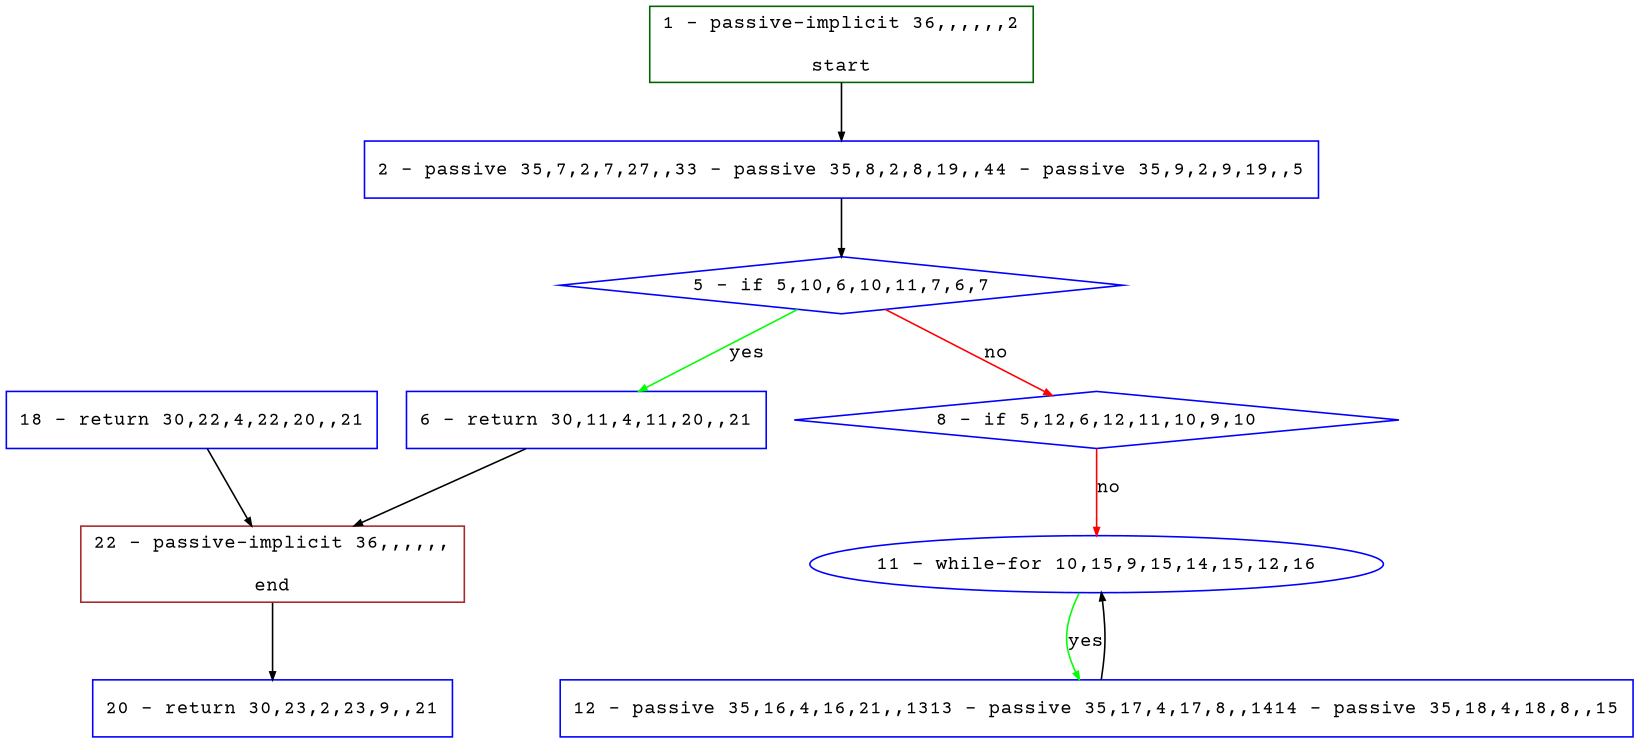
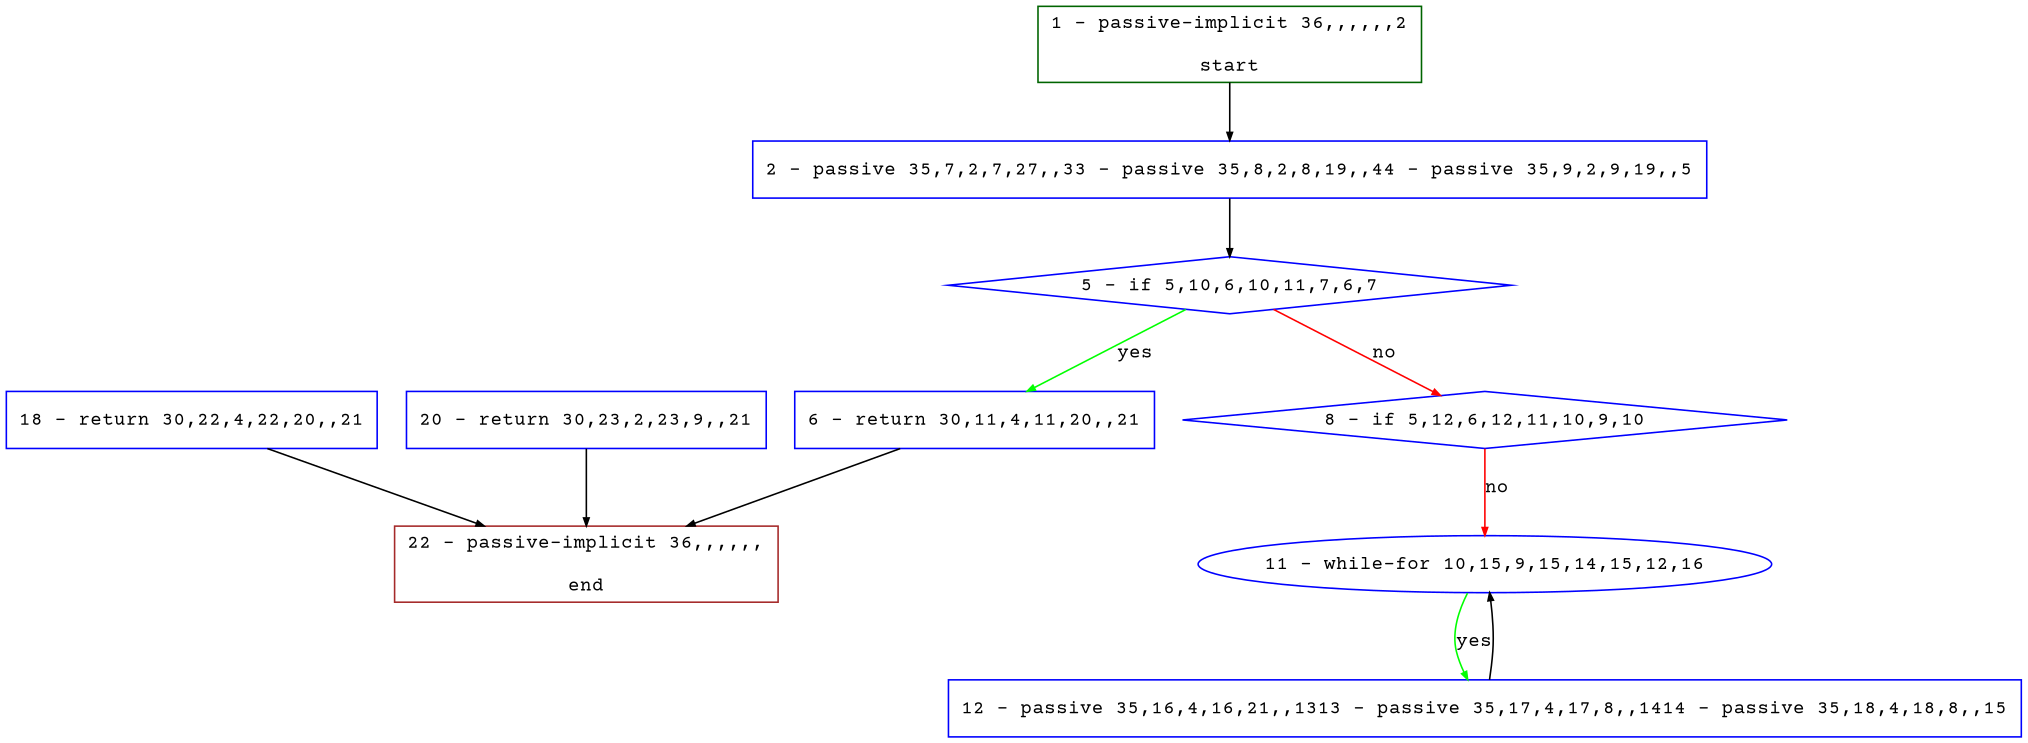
(273, 637) -> (586, 483)
